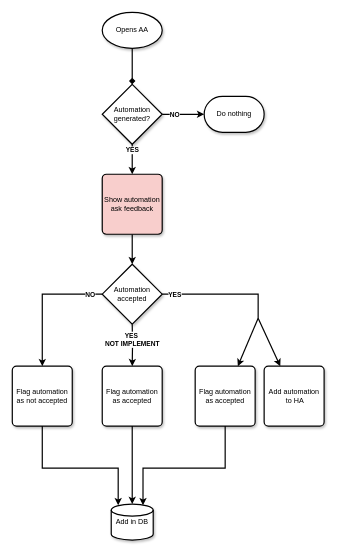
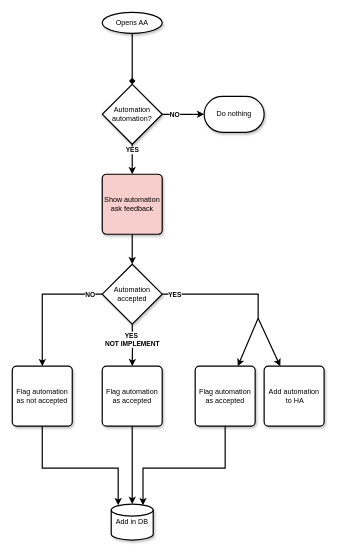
(132, 30) -> (132, 23)
(132, 114) -> (132, 114)
